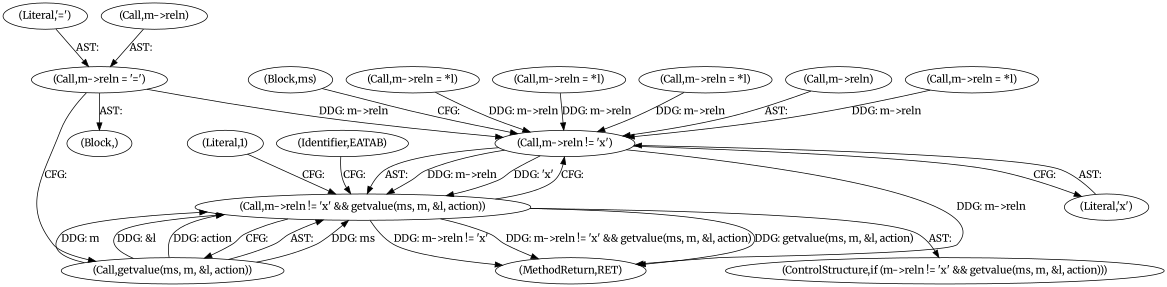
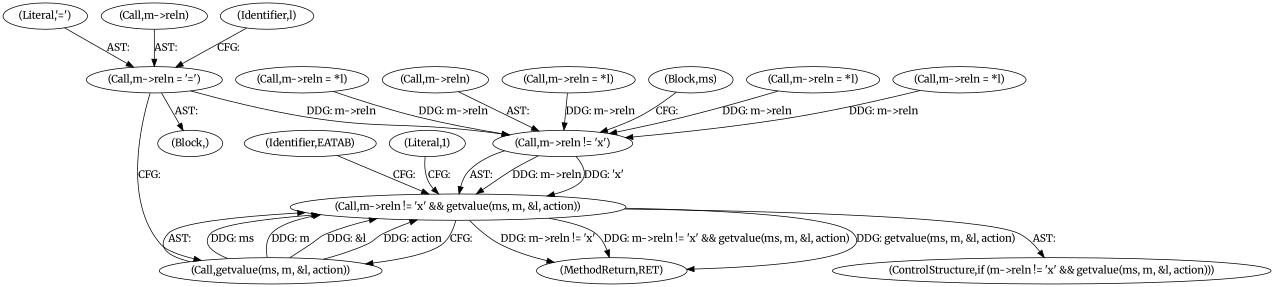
none -> (267, 16)
(535, 190) -> none
(1107, 207) -> none
(956, 222) -> none
